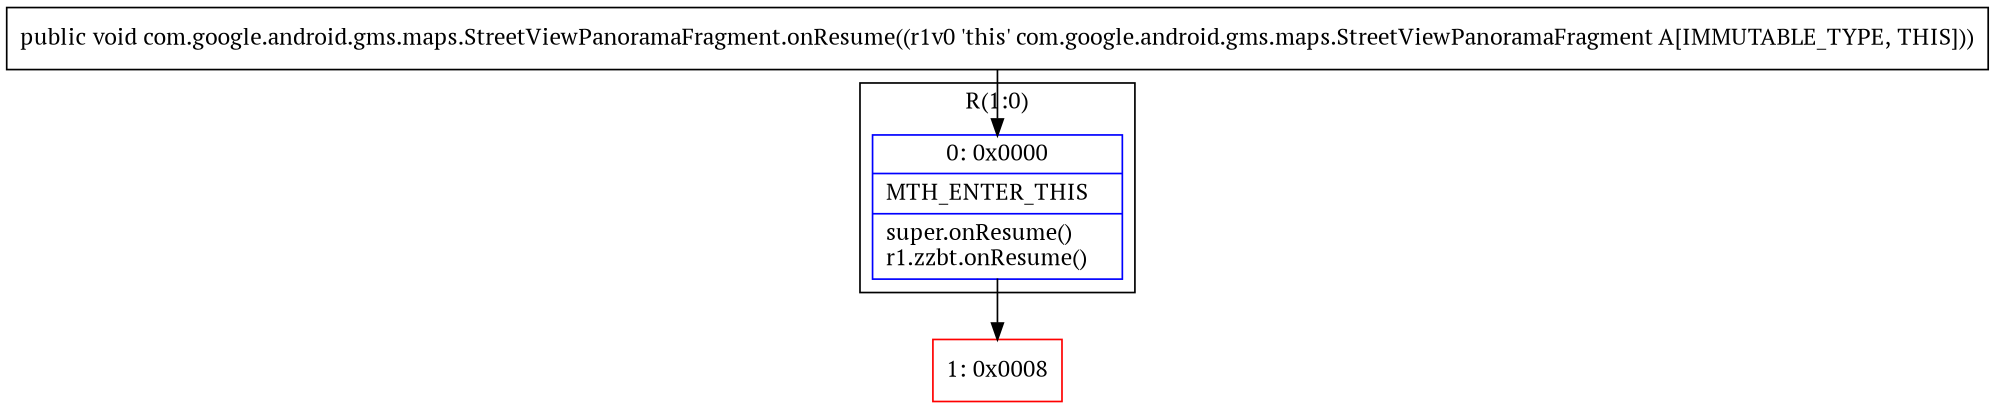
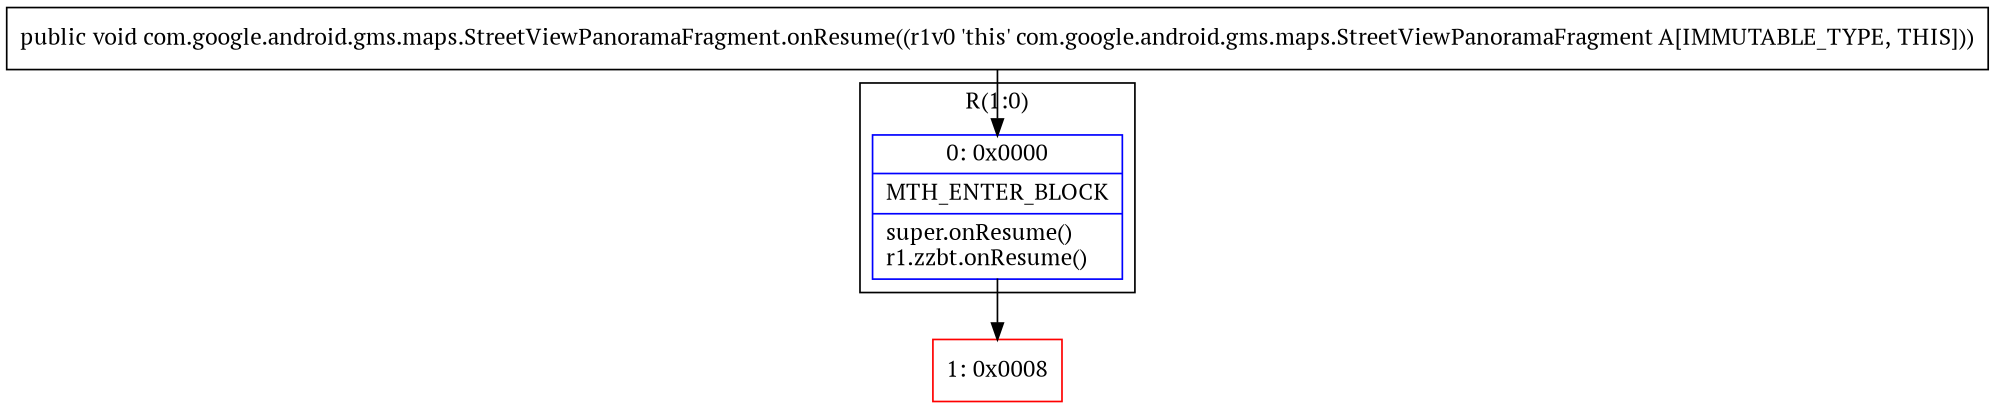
(987, 193) -> (997, 193)
